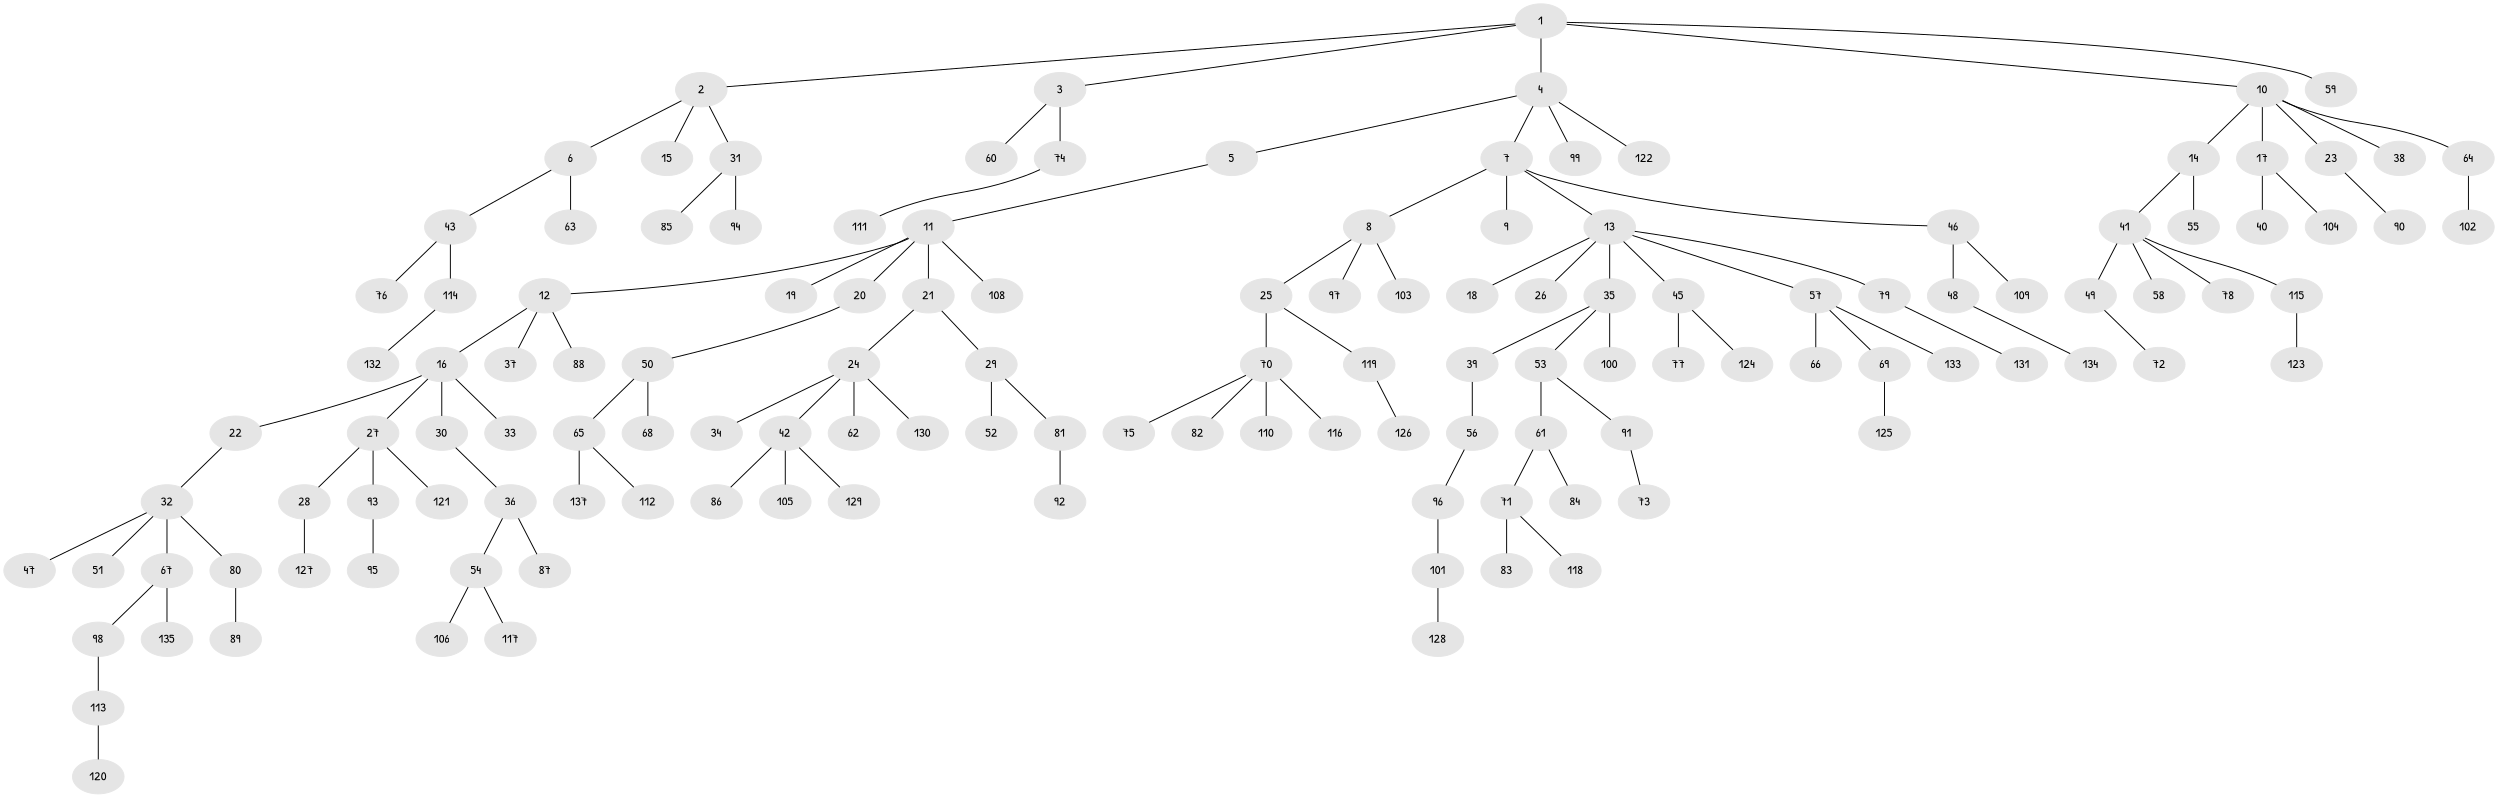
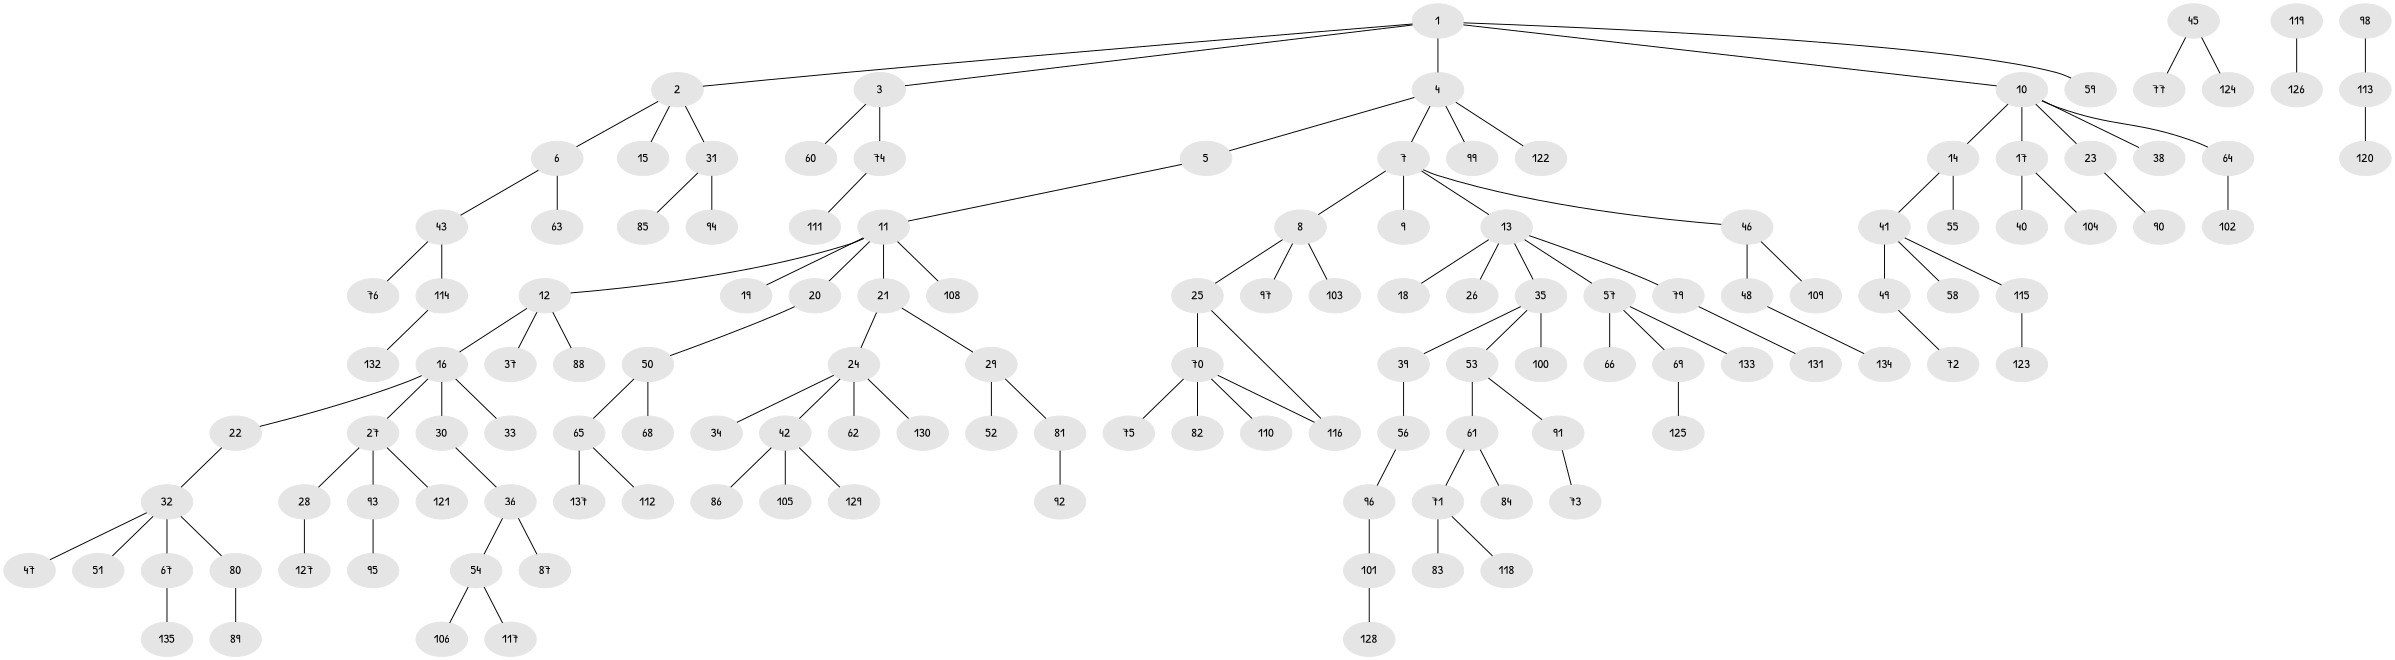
(1644, 261) -> none
(2228, 296) -> none
(1318, 330) -> (1266, 364)
(133, 605) -> none
